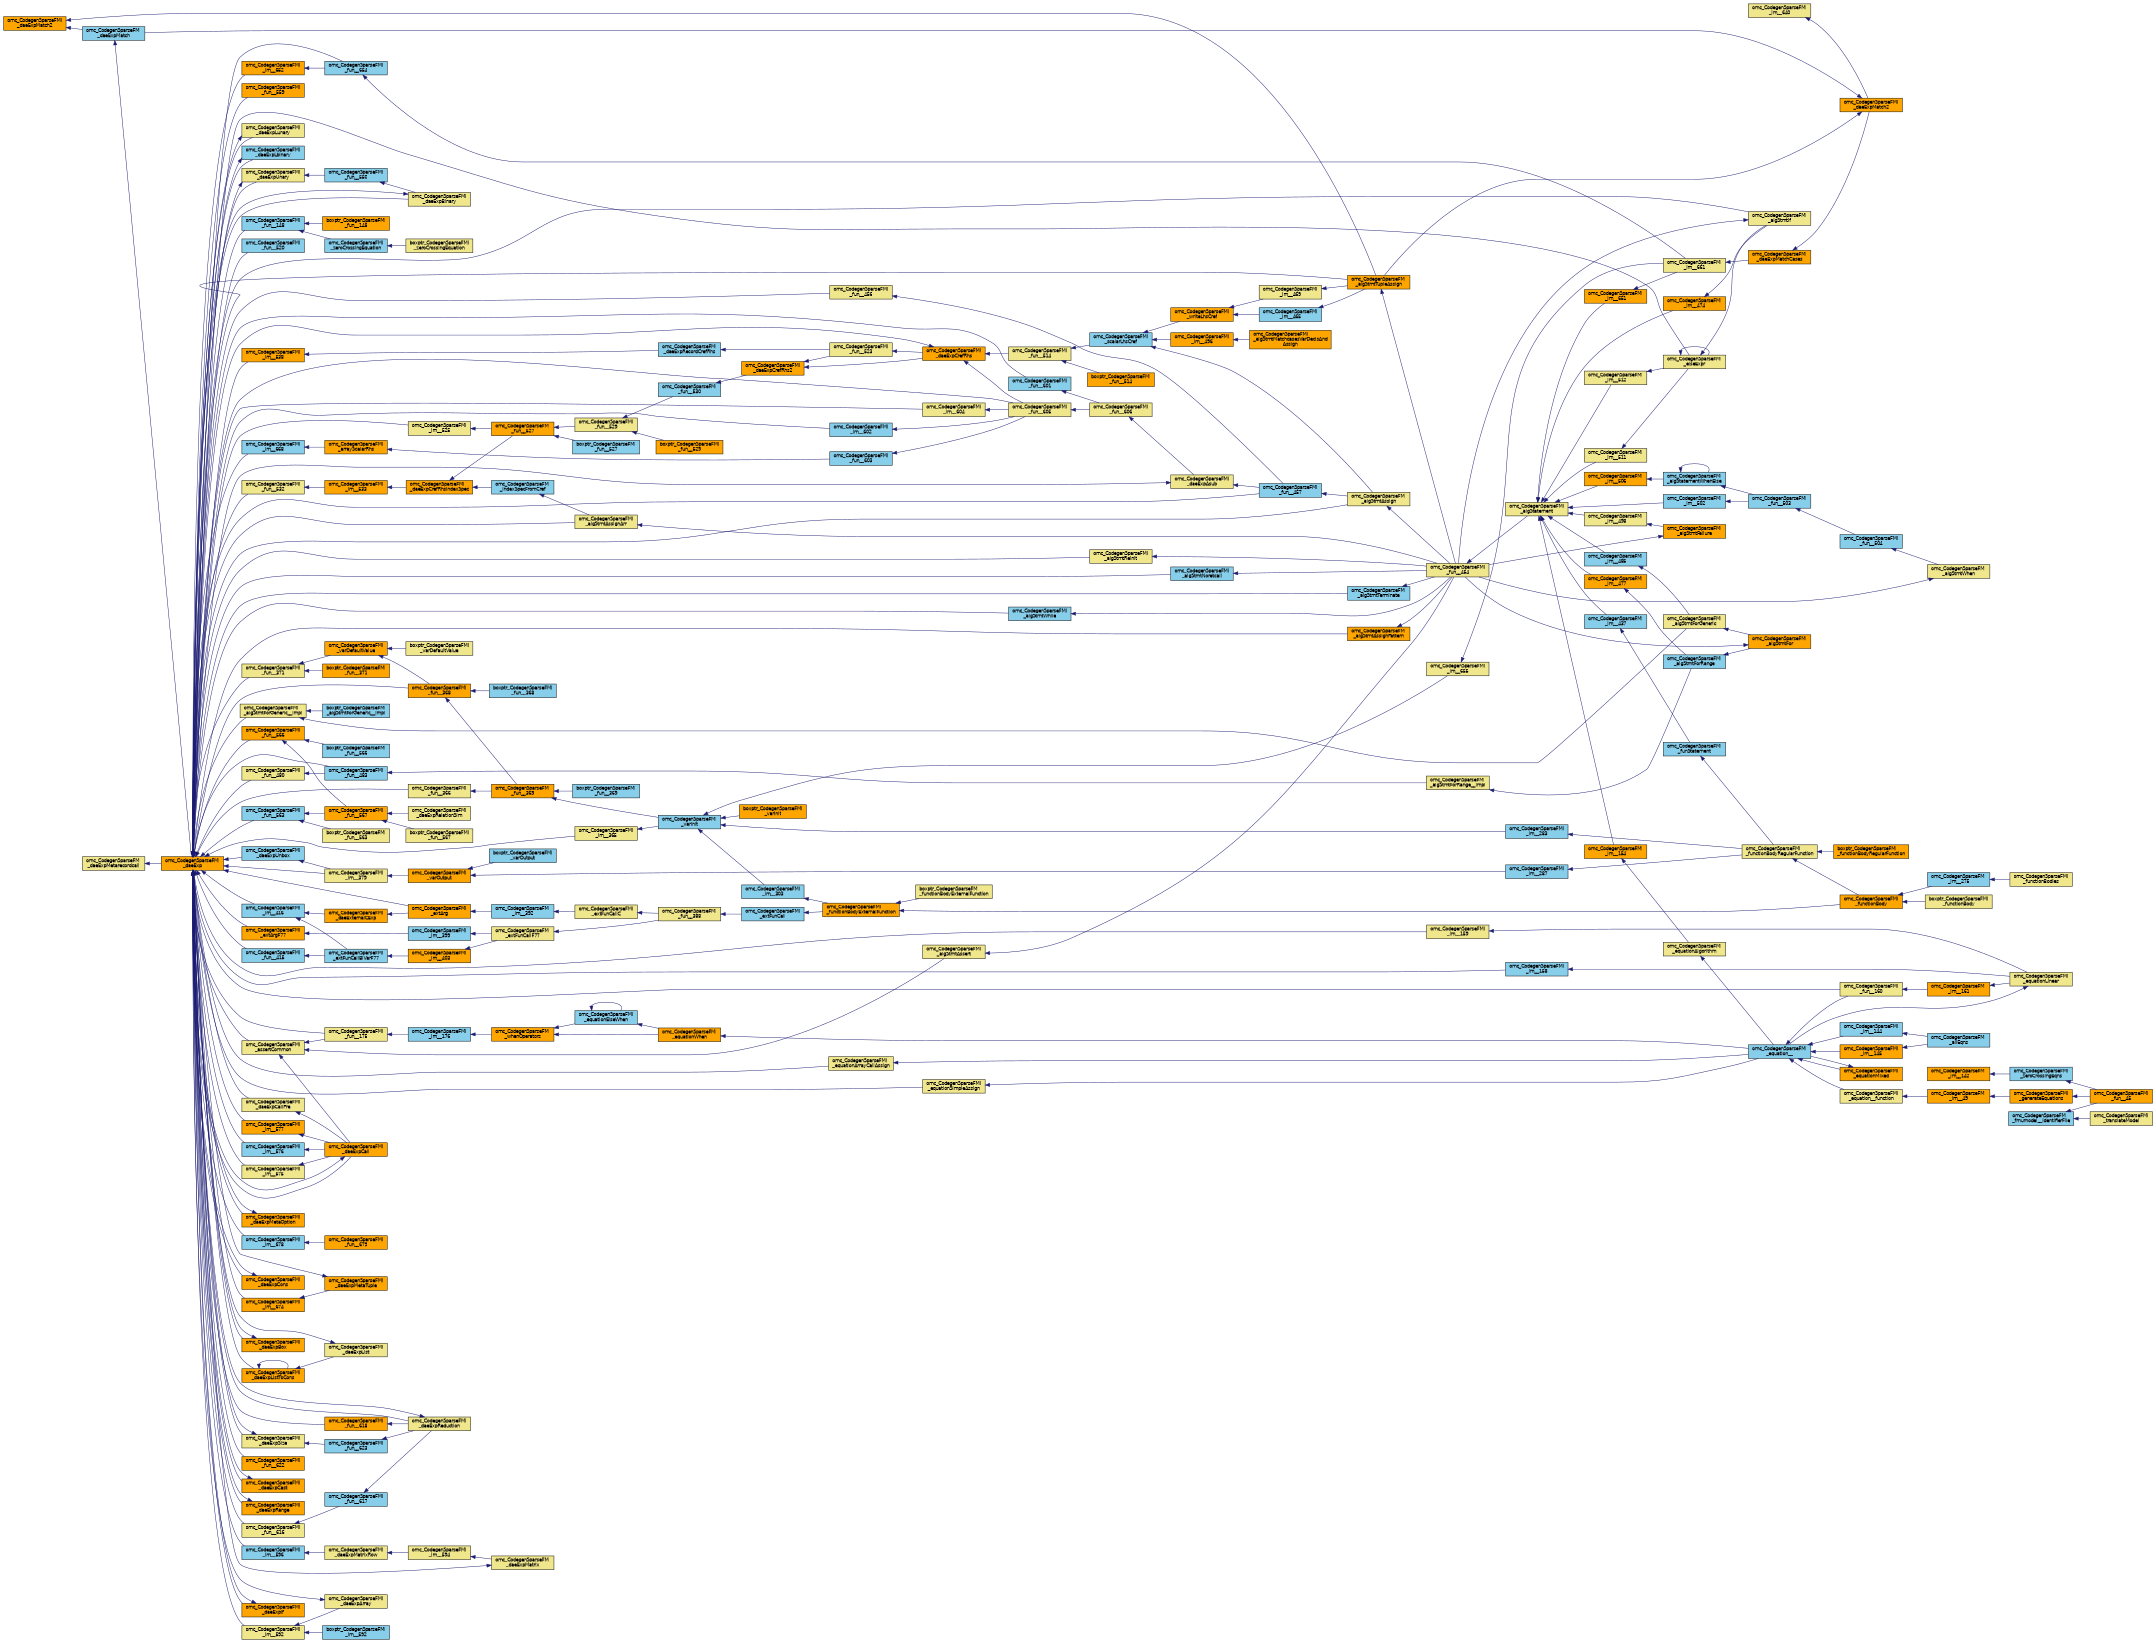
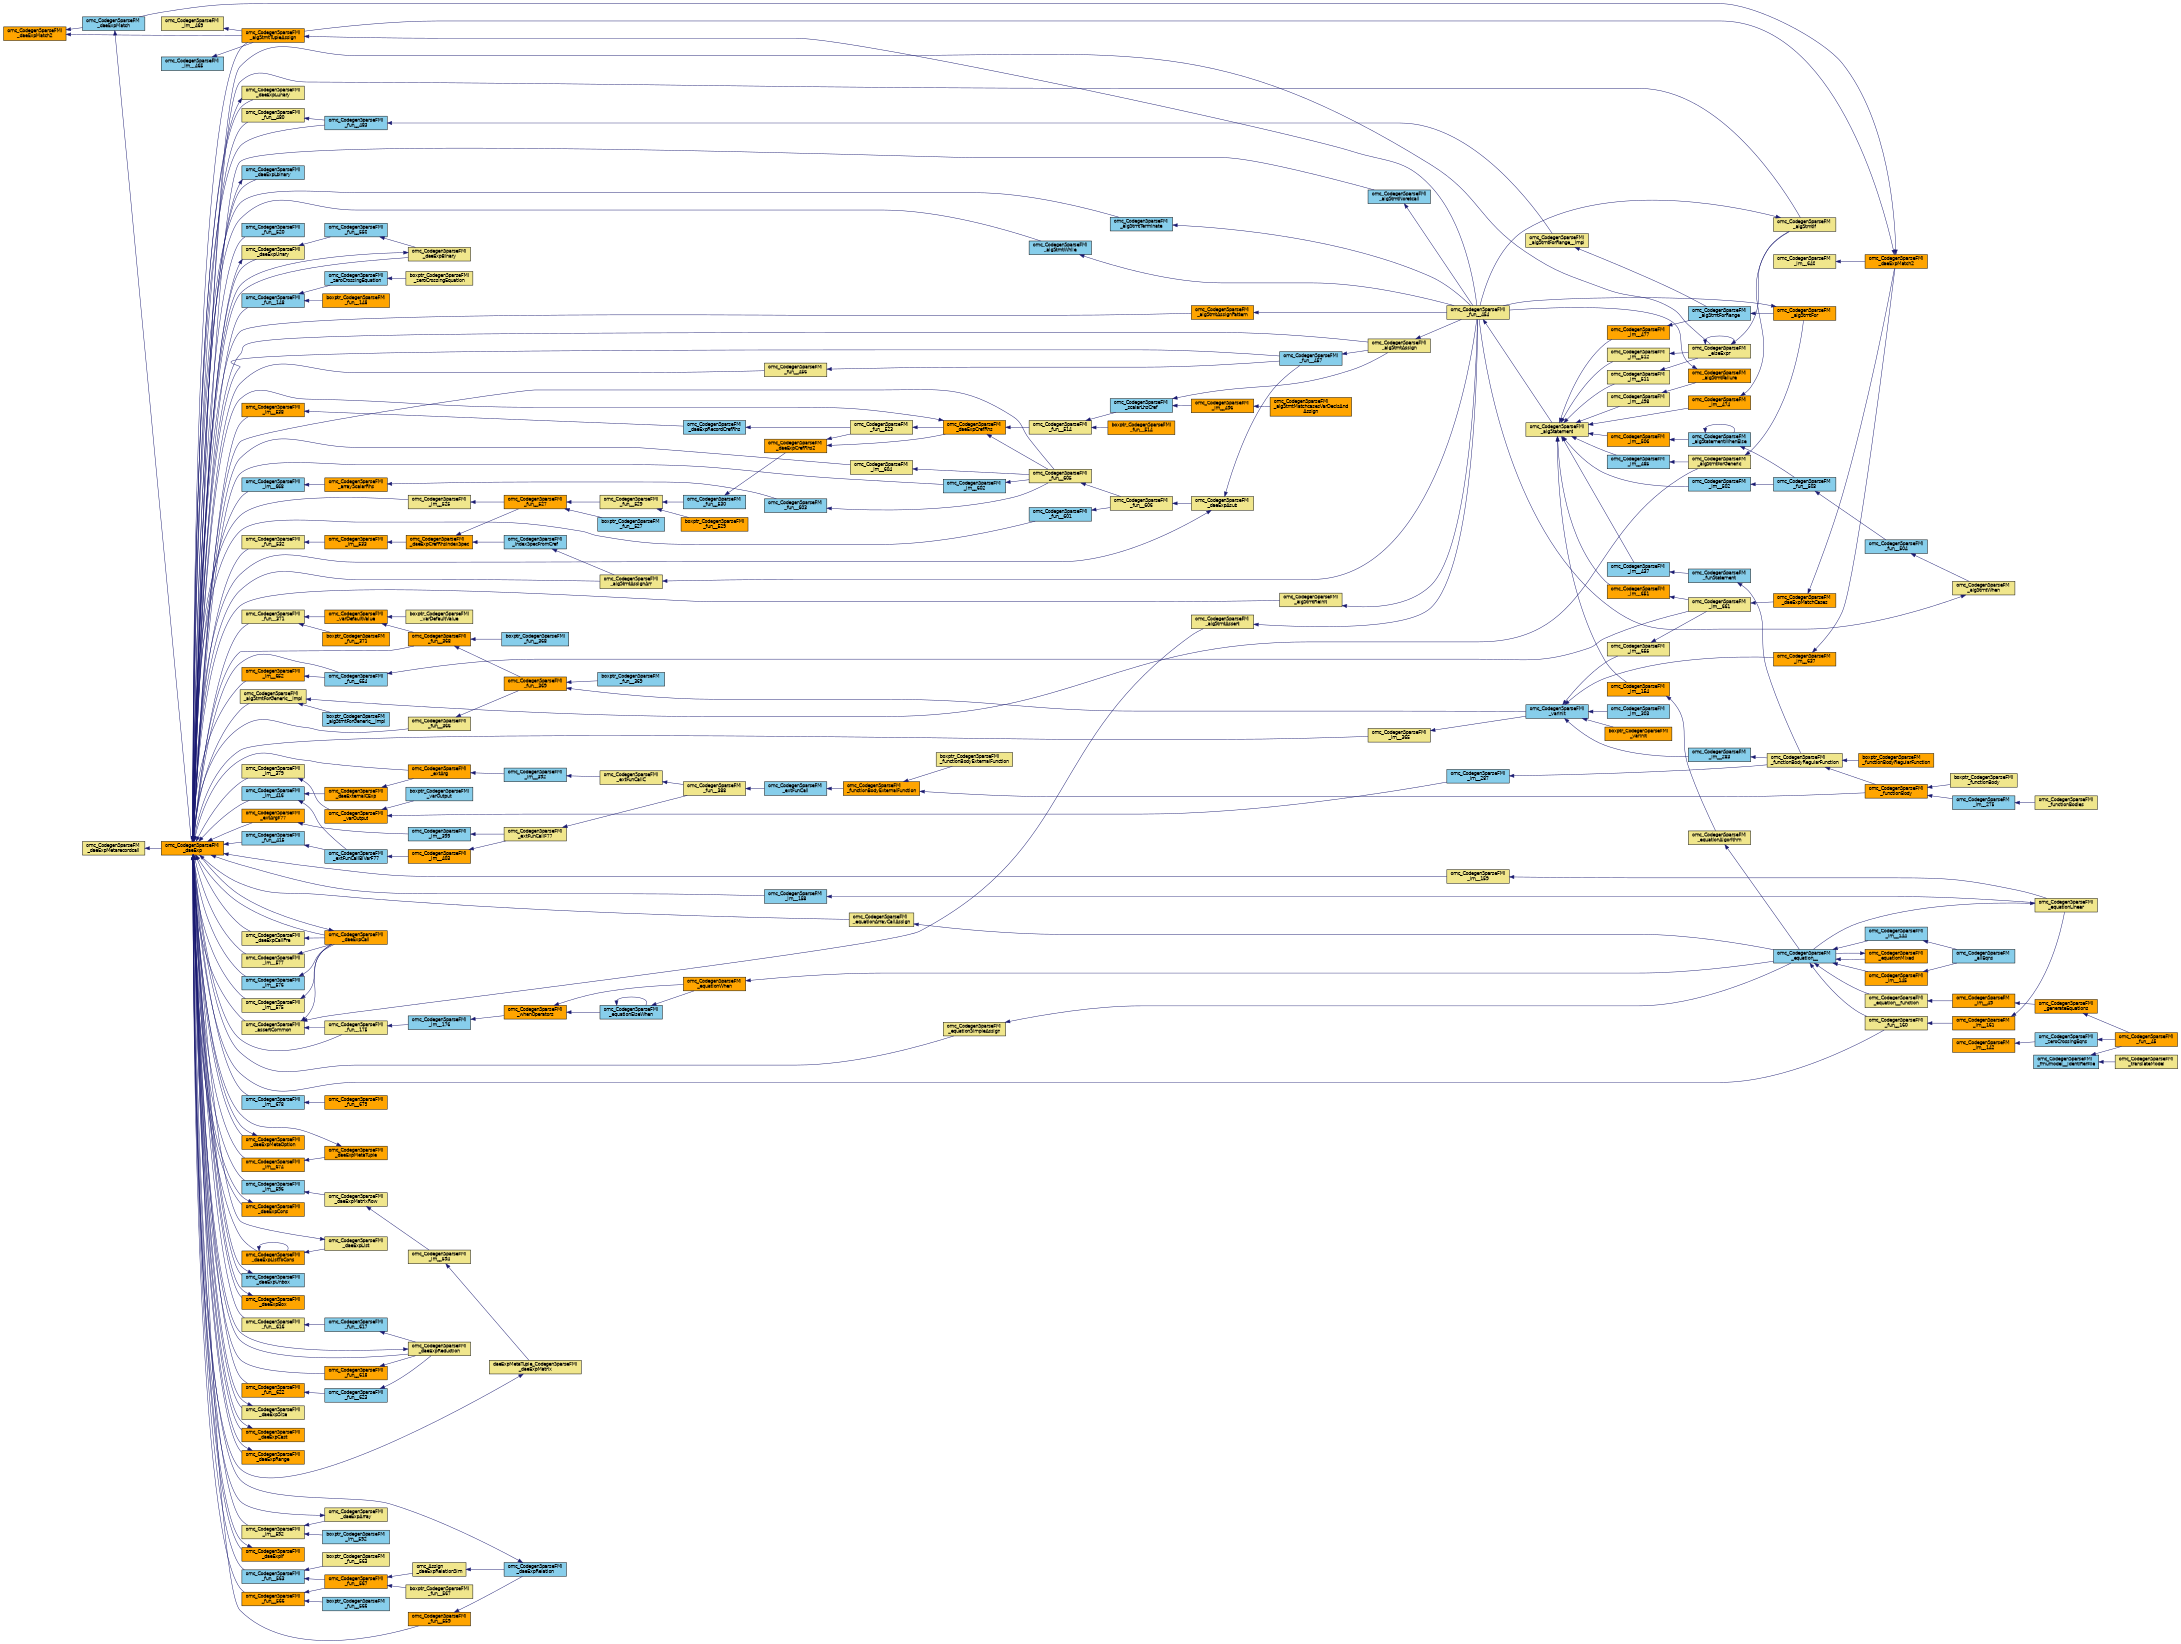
(1202, 315) -> none
none -> (1805, 659)
(439, 813) -> (439, 1569)
(317, 865) -> (208, 1067)
(818, 901) -> none
(273, 1127) -> (273, 961)
(317, 1444) -> (317, 1393)
(523, 1563) -> (535, 1367)
none -> (535, 1569)
